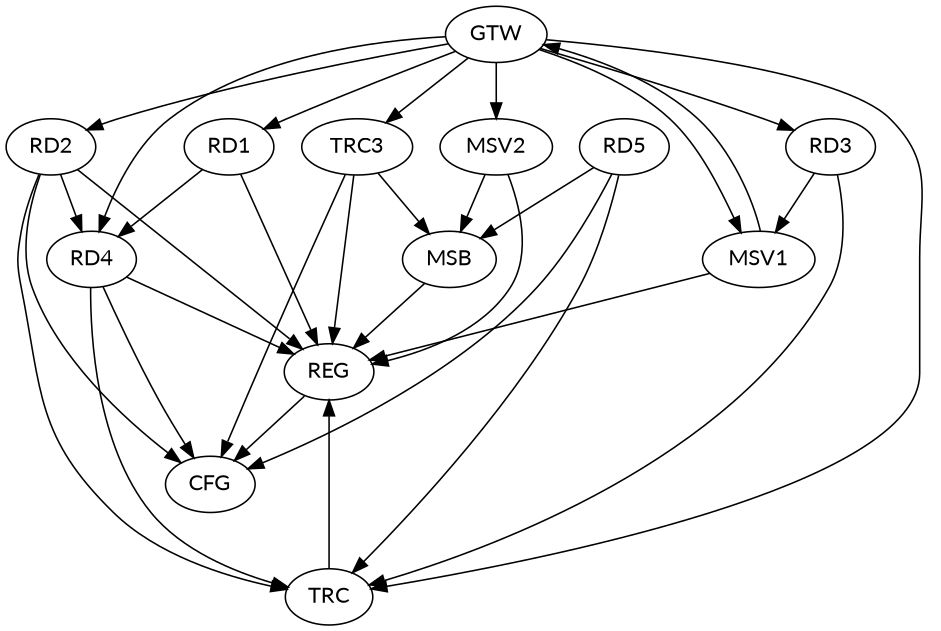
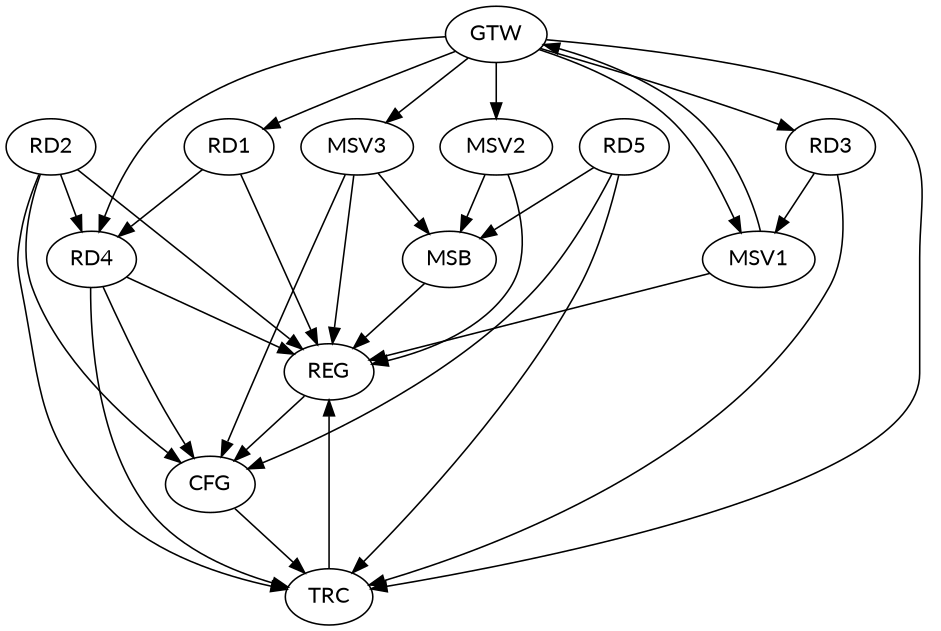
(274, 79) -> none
(357, 147) -> (357, 147)
none -> (264, 535)
